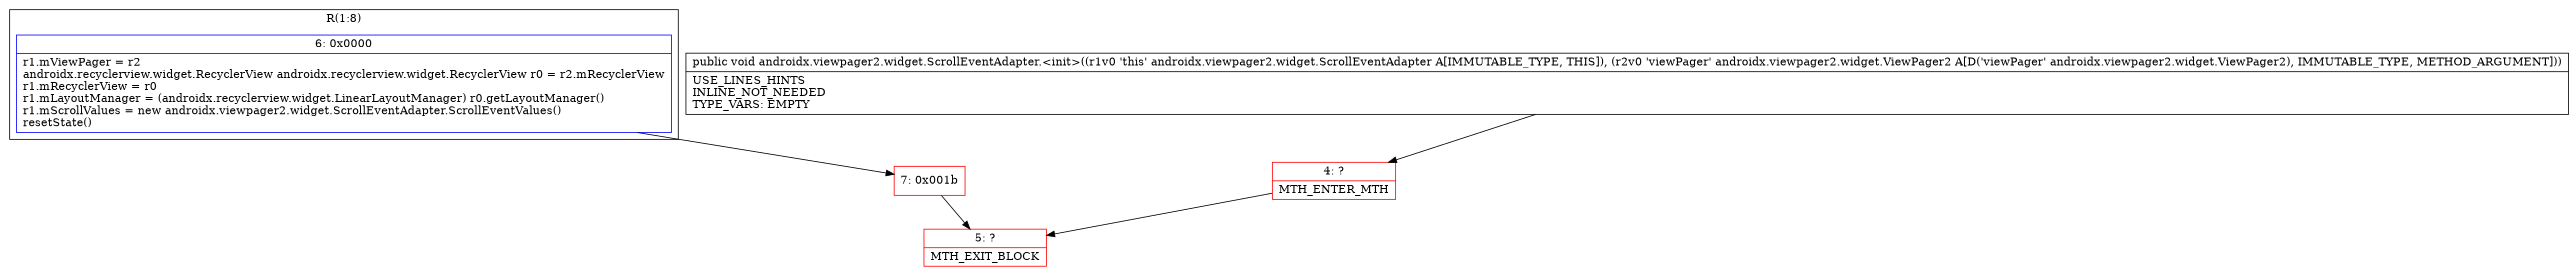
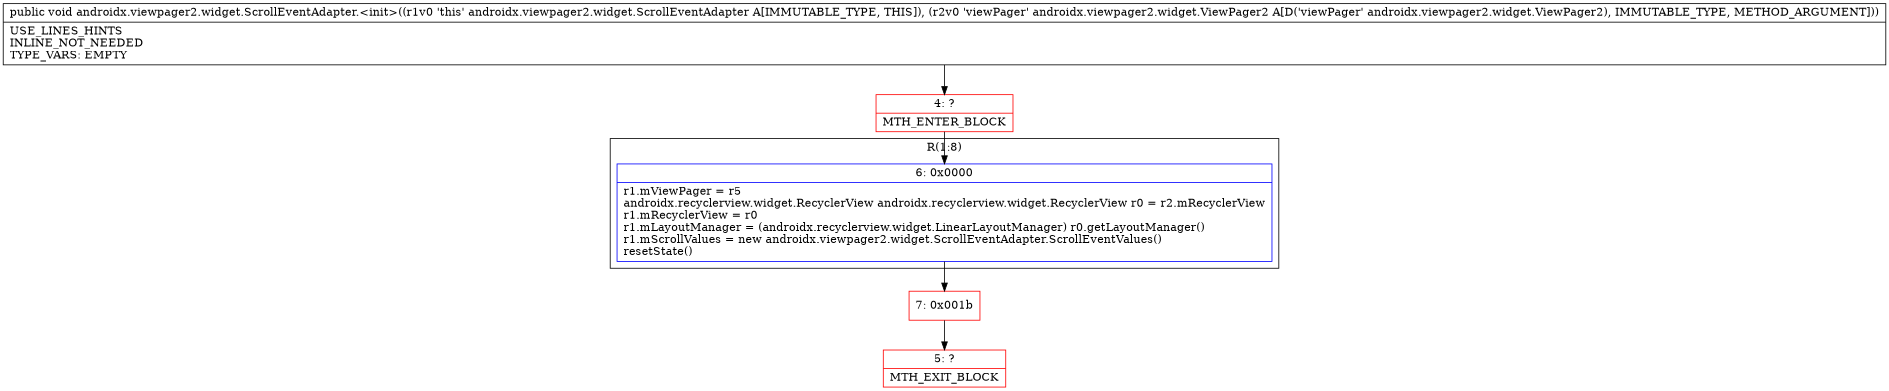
(82, 62) -> (683, 191)
(1334, 190) -> (945, 122)
(1163, 214) -> (945, 144)
